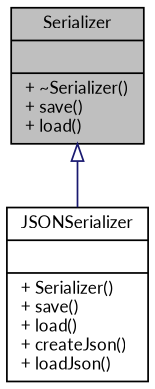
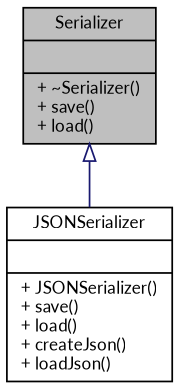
(68, 288) -> (90, 288)
